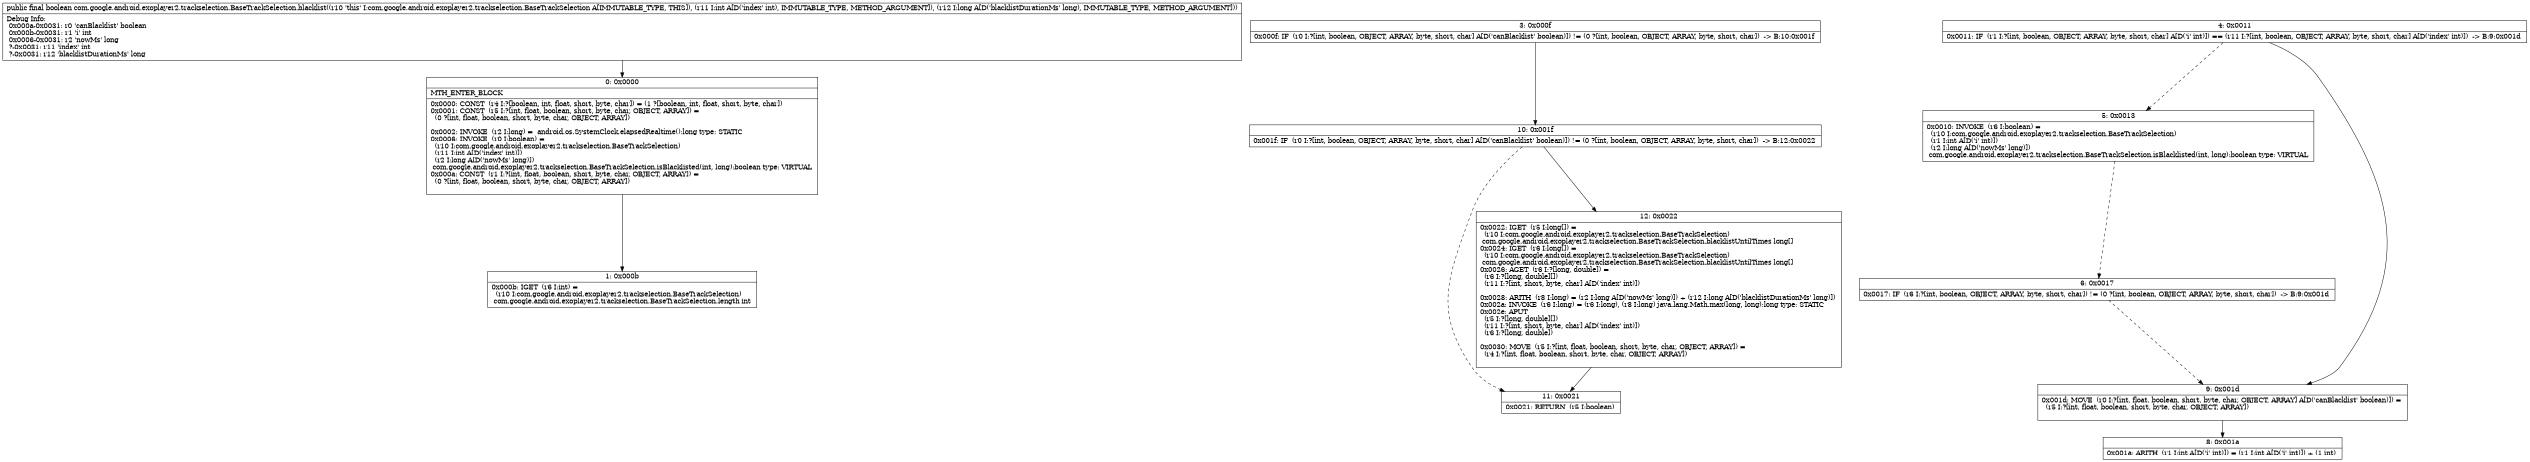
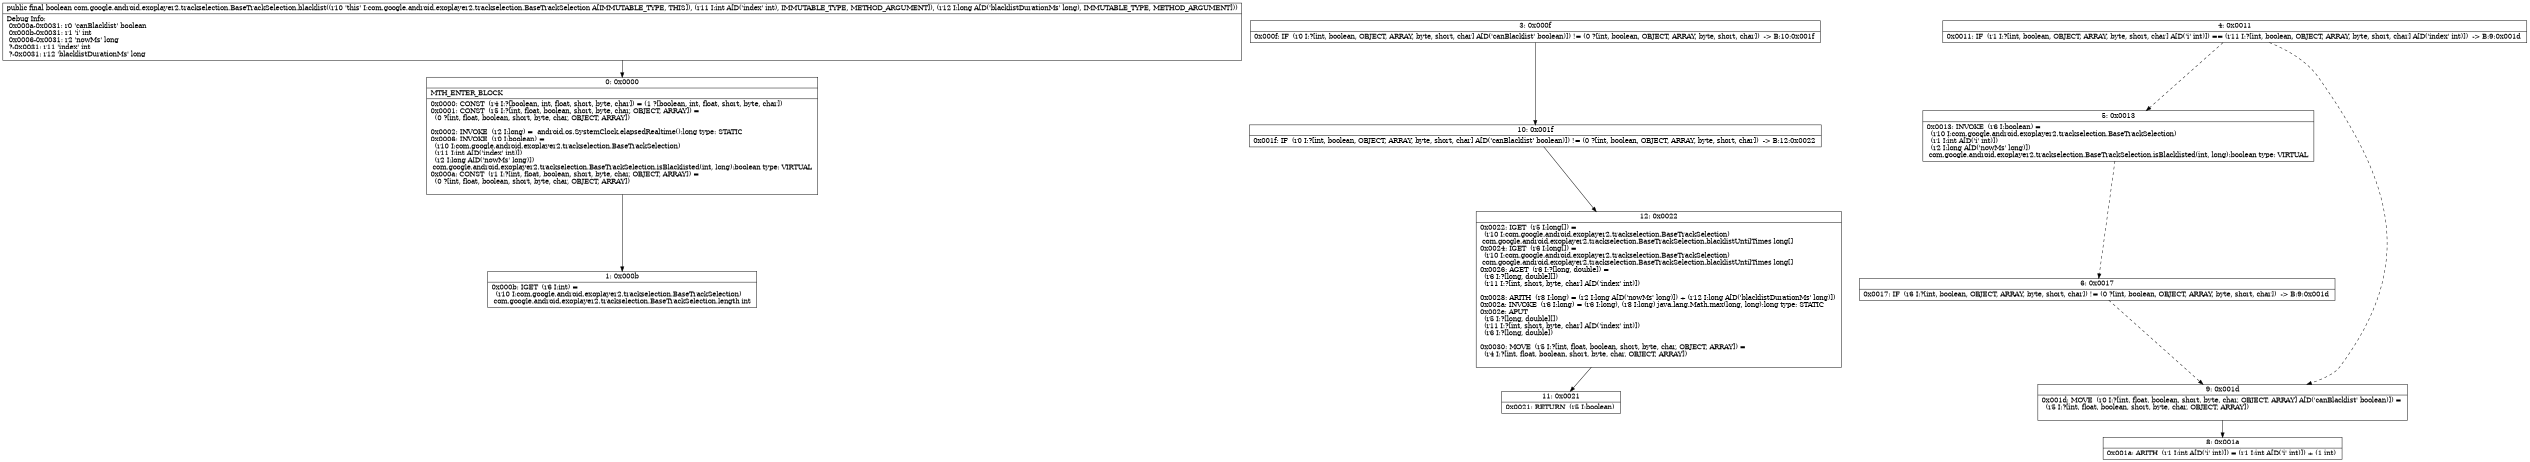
(1985, 127) -> (1985, 127)
(2382, 206) -> (2382, 206)
(1453, 268) -> none
